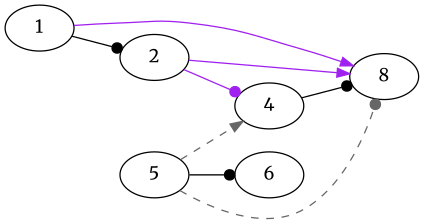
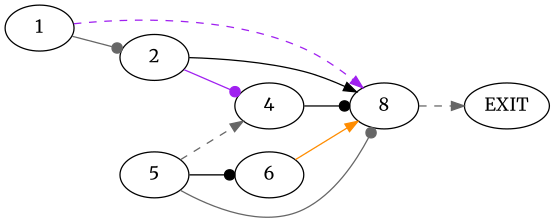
(210, 26) -> (219, 25)
(92, 41) -> (92, 41)
(263, 66) -> (269, 64)
none -> (507, 106)
none -> (321, 144)
(301, 211) -> (289, 215)
